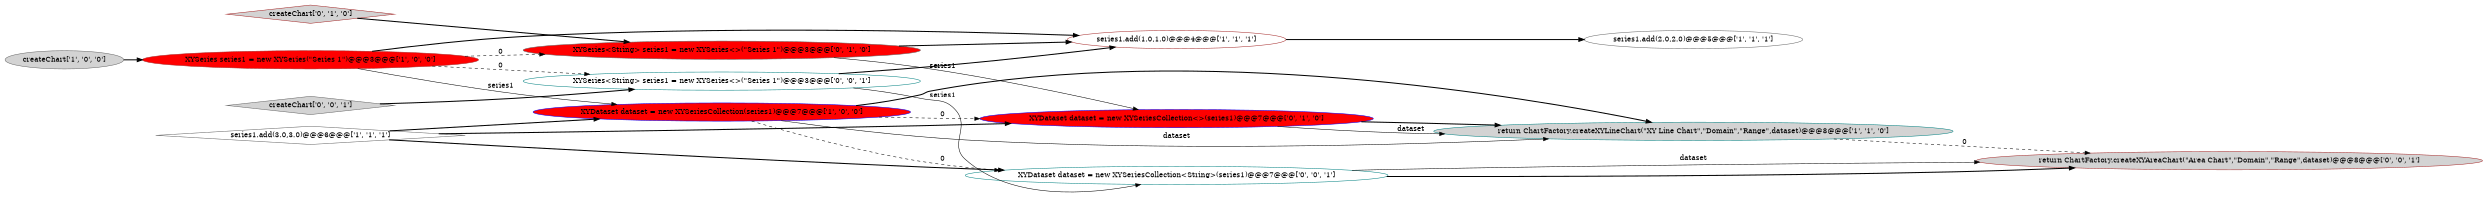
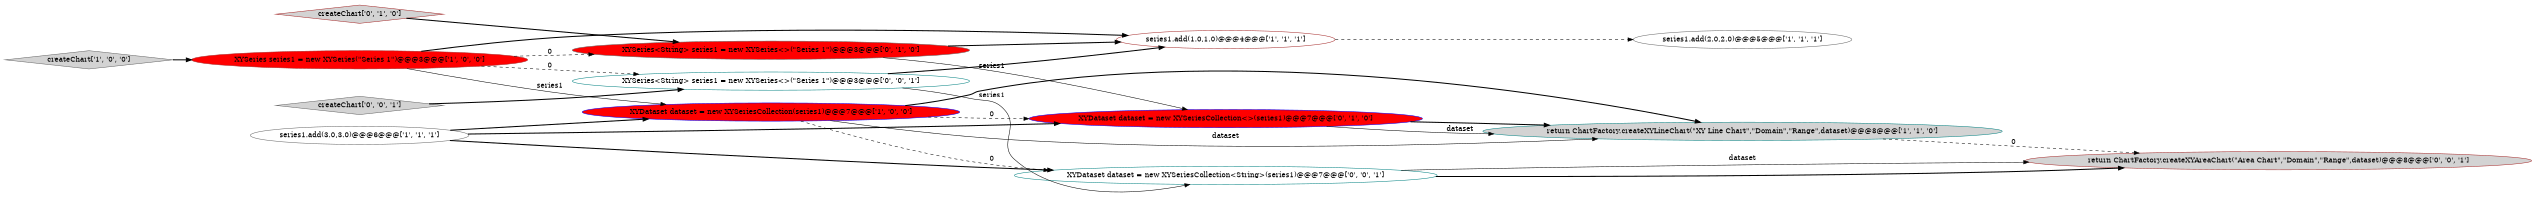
(1432, 40) -> (1482, 40)
(64, 60) -> (89, 60)
(310, 135) -> (360, 135)
